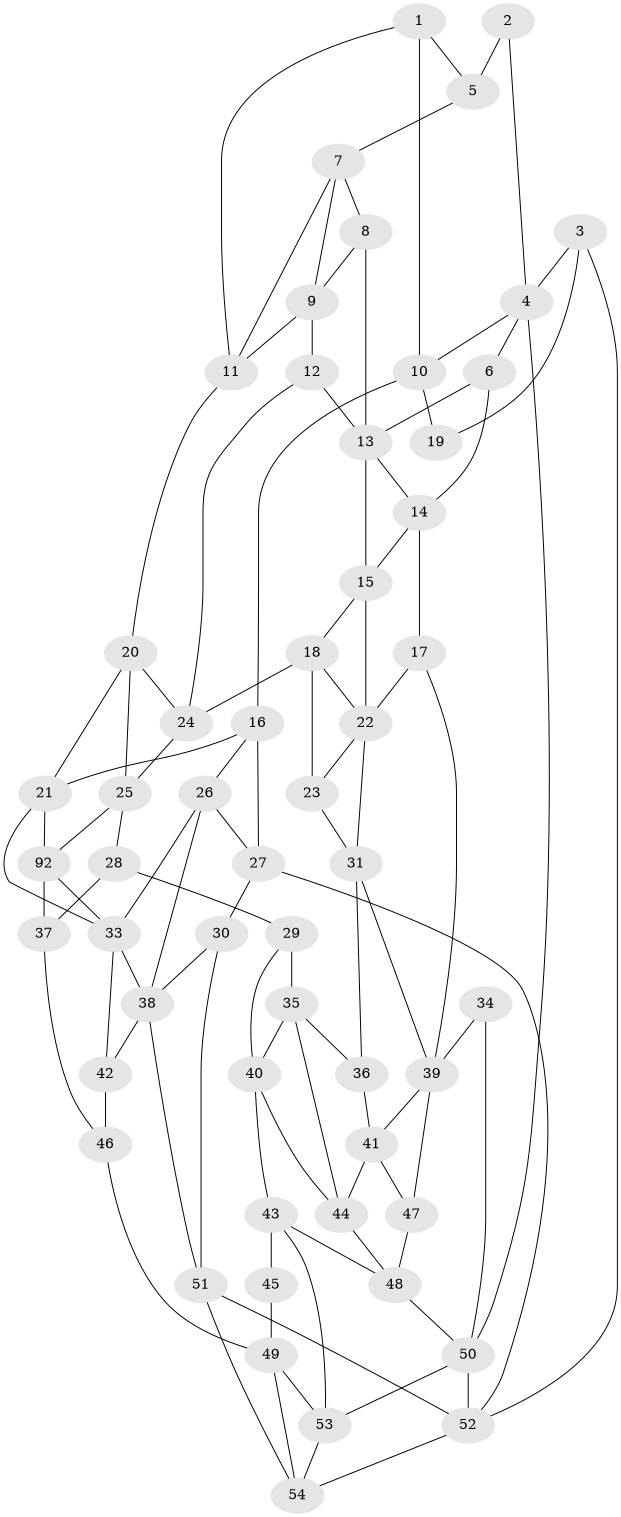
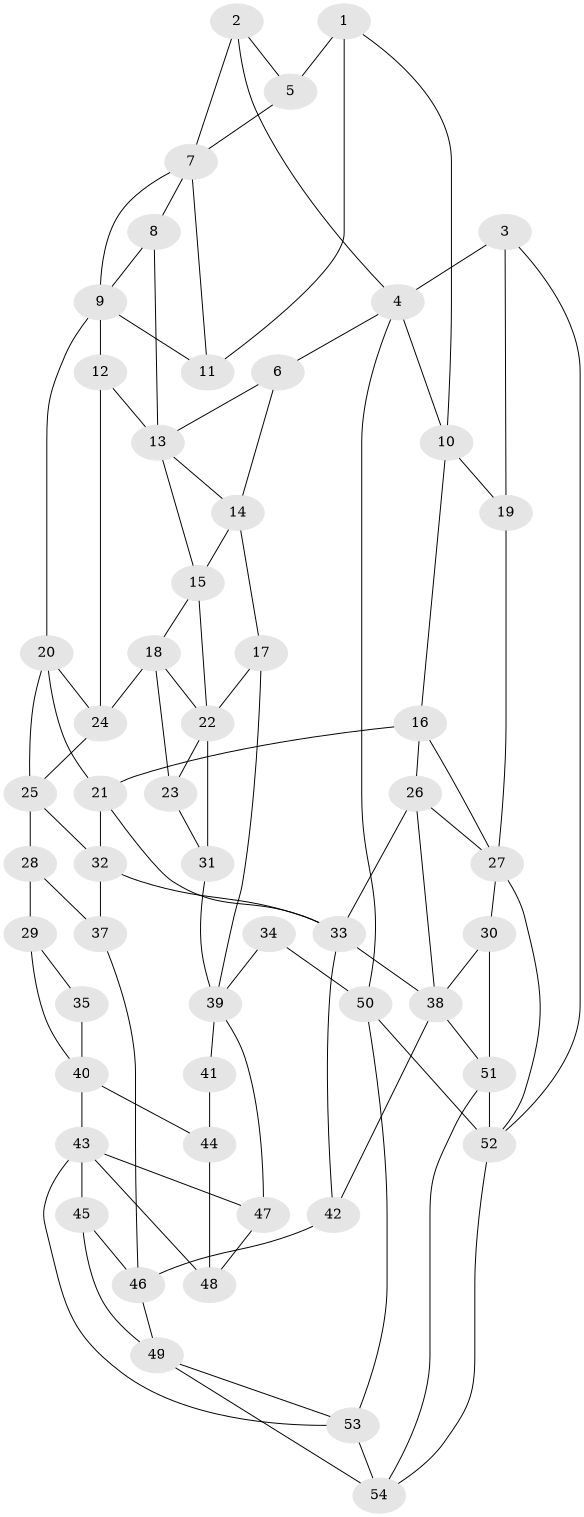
none -> (214, 92)
(159, 506) -> (47, 472)
none -> (506, 688)
(44, 864) -> (100, 864)
(362, 1074) -> none
(317, 1110) -> none
(392, 1180) -> (173, 1180)
none -> (110, 1250)
(432, 1320) -> none
